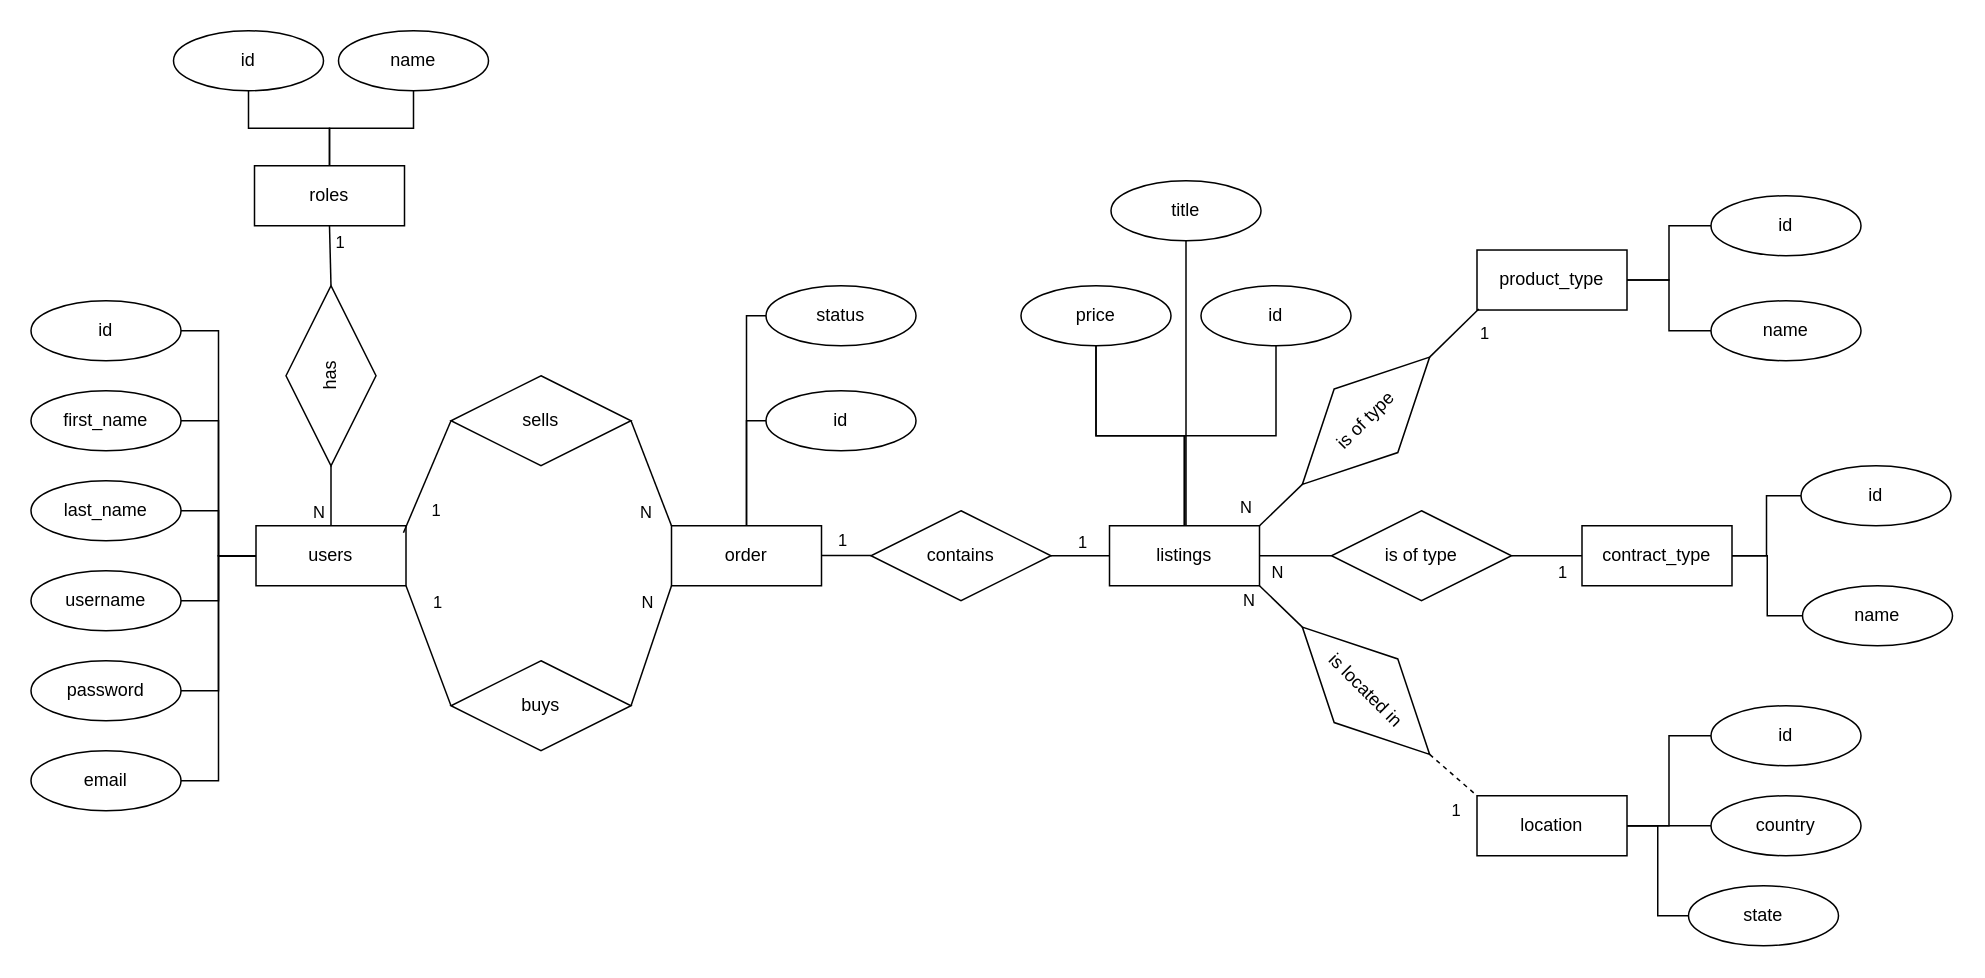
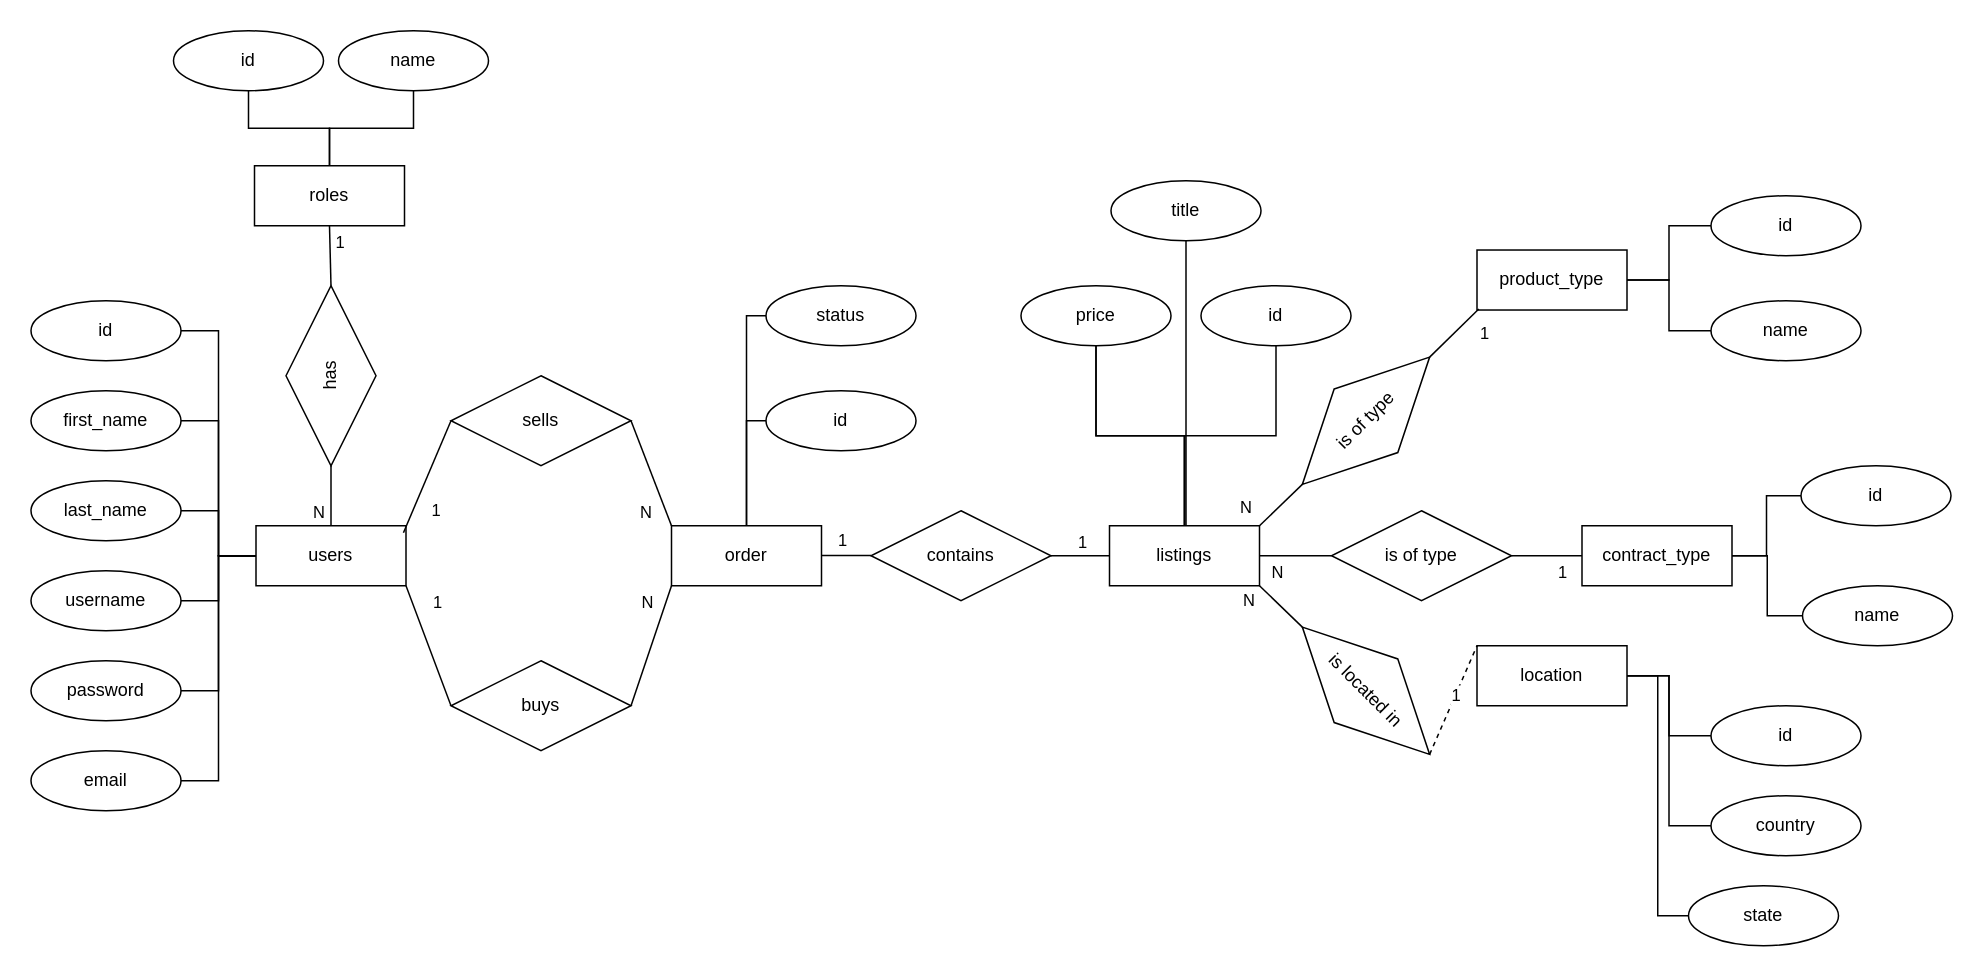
(1552, 826) -> (1552, 676)
